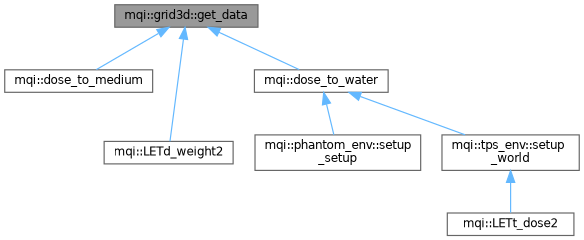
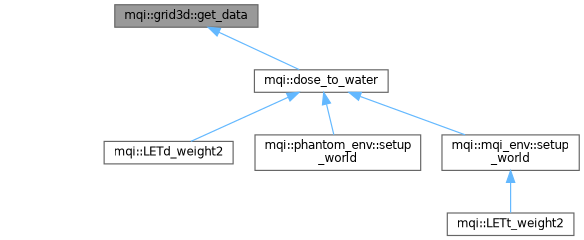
(79, 81) -> none
(177, 90) -> (239, 119)
(338, 153) -> (338, 153)
(511, 153) -> (511, 153)
(511, 224) -> (511, 224)
